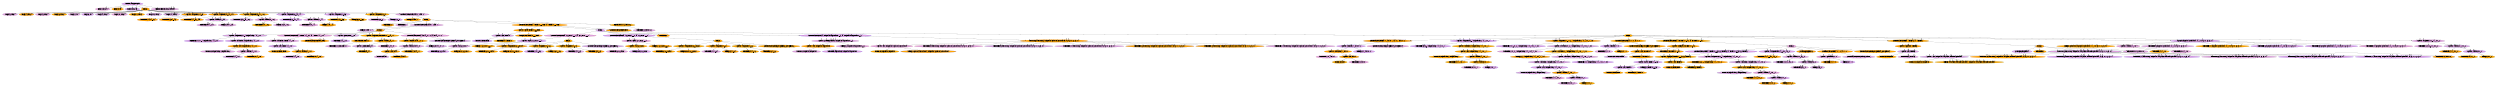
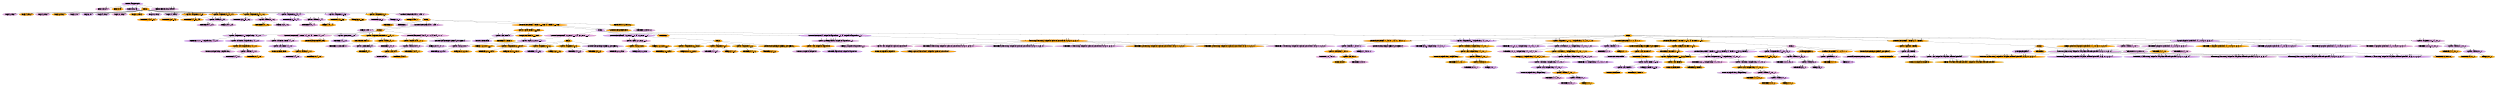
(1707, 62) -> (1707, 62)
